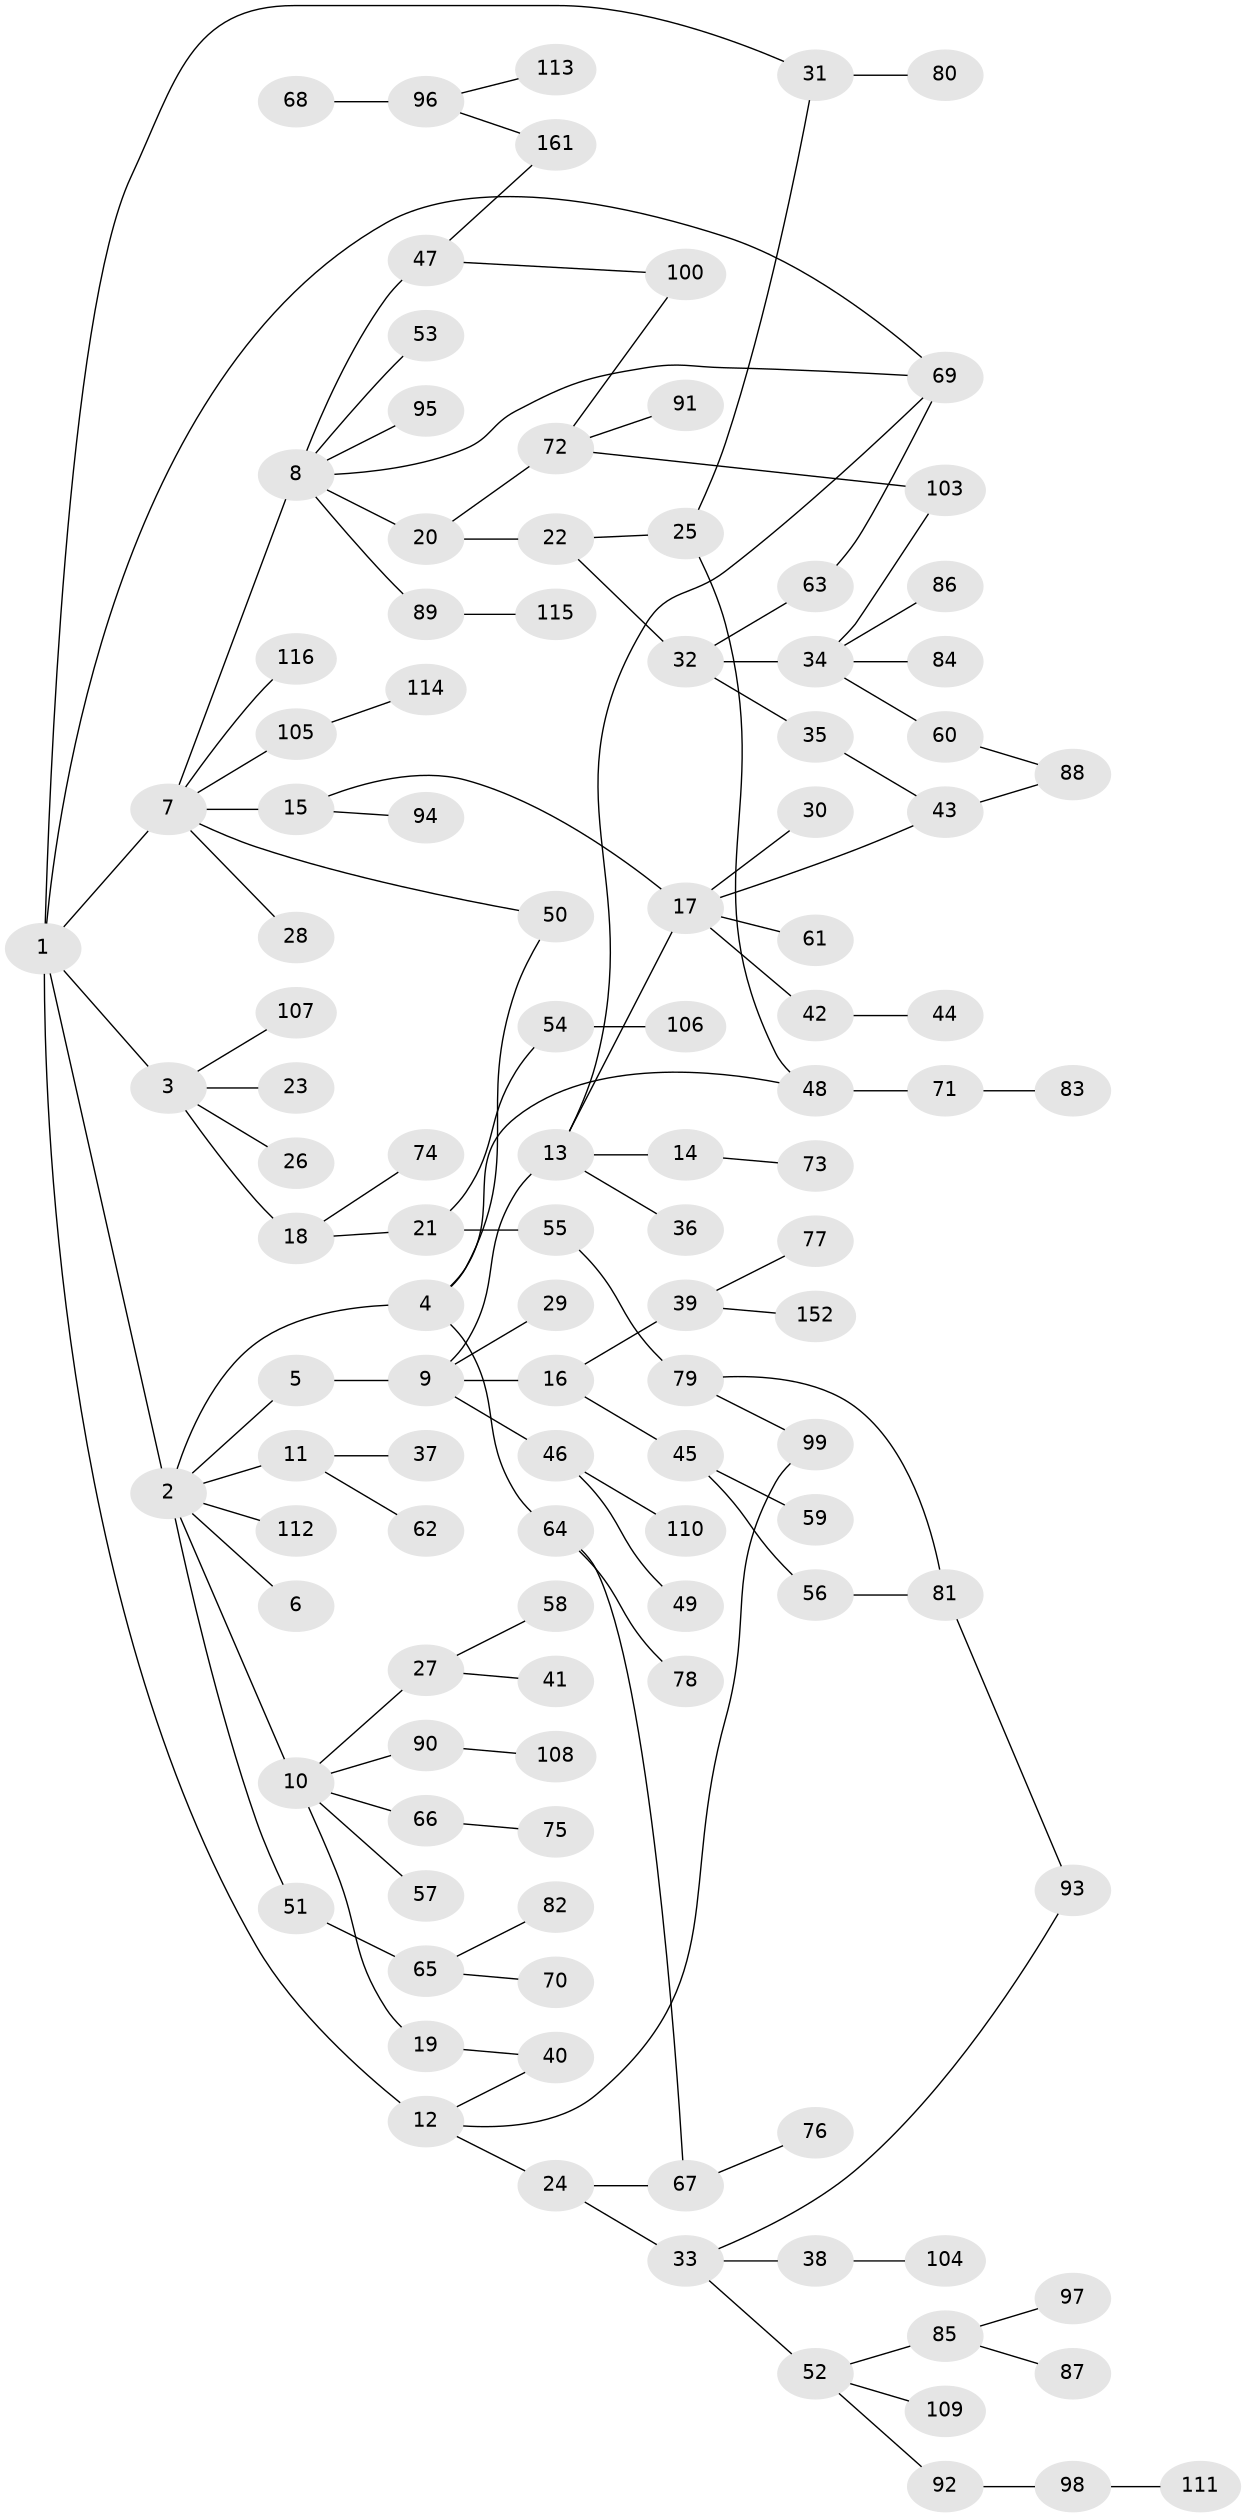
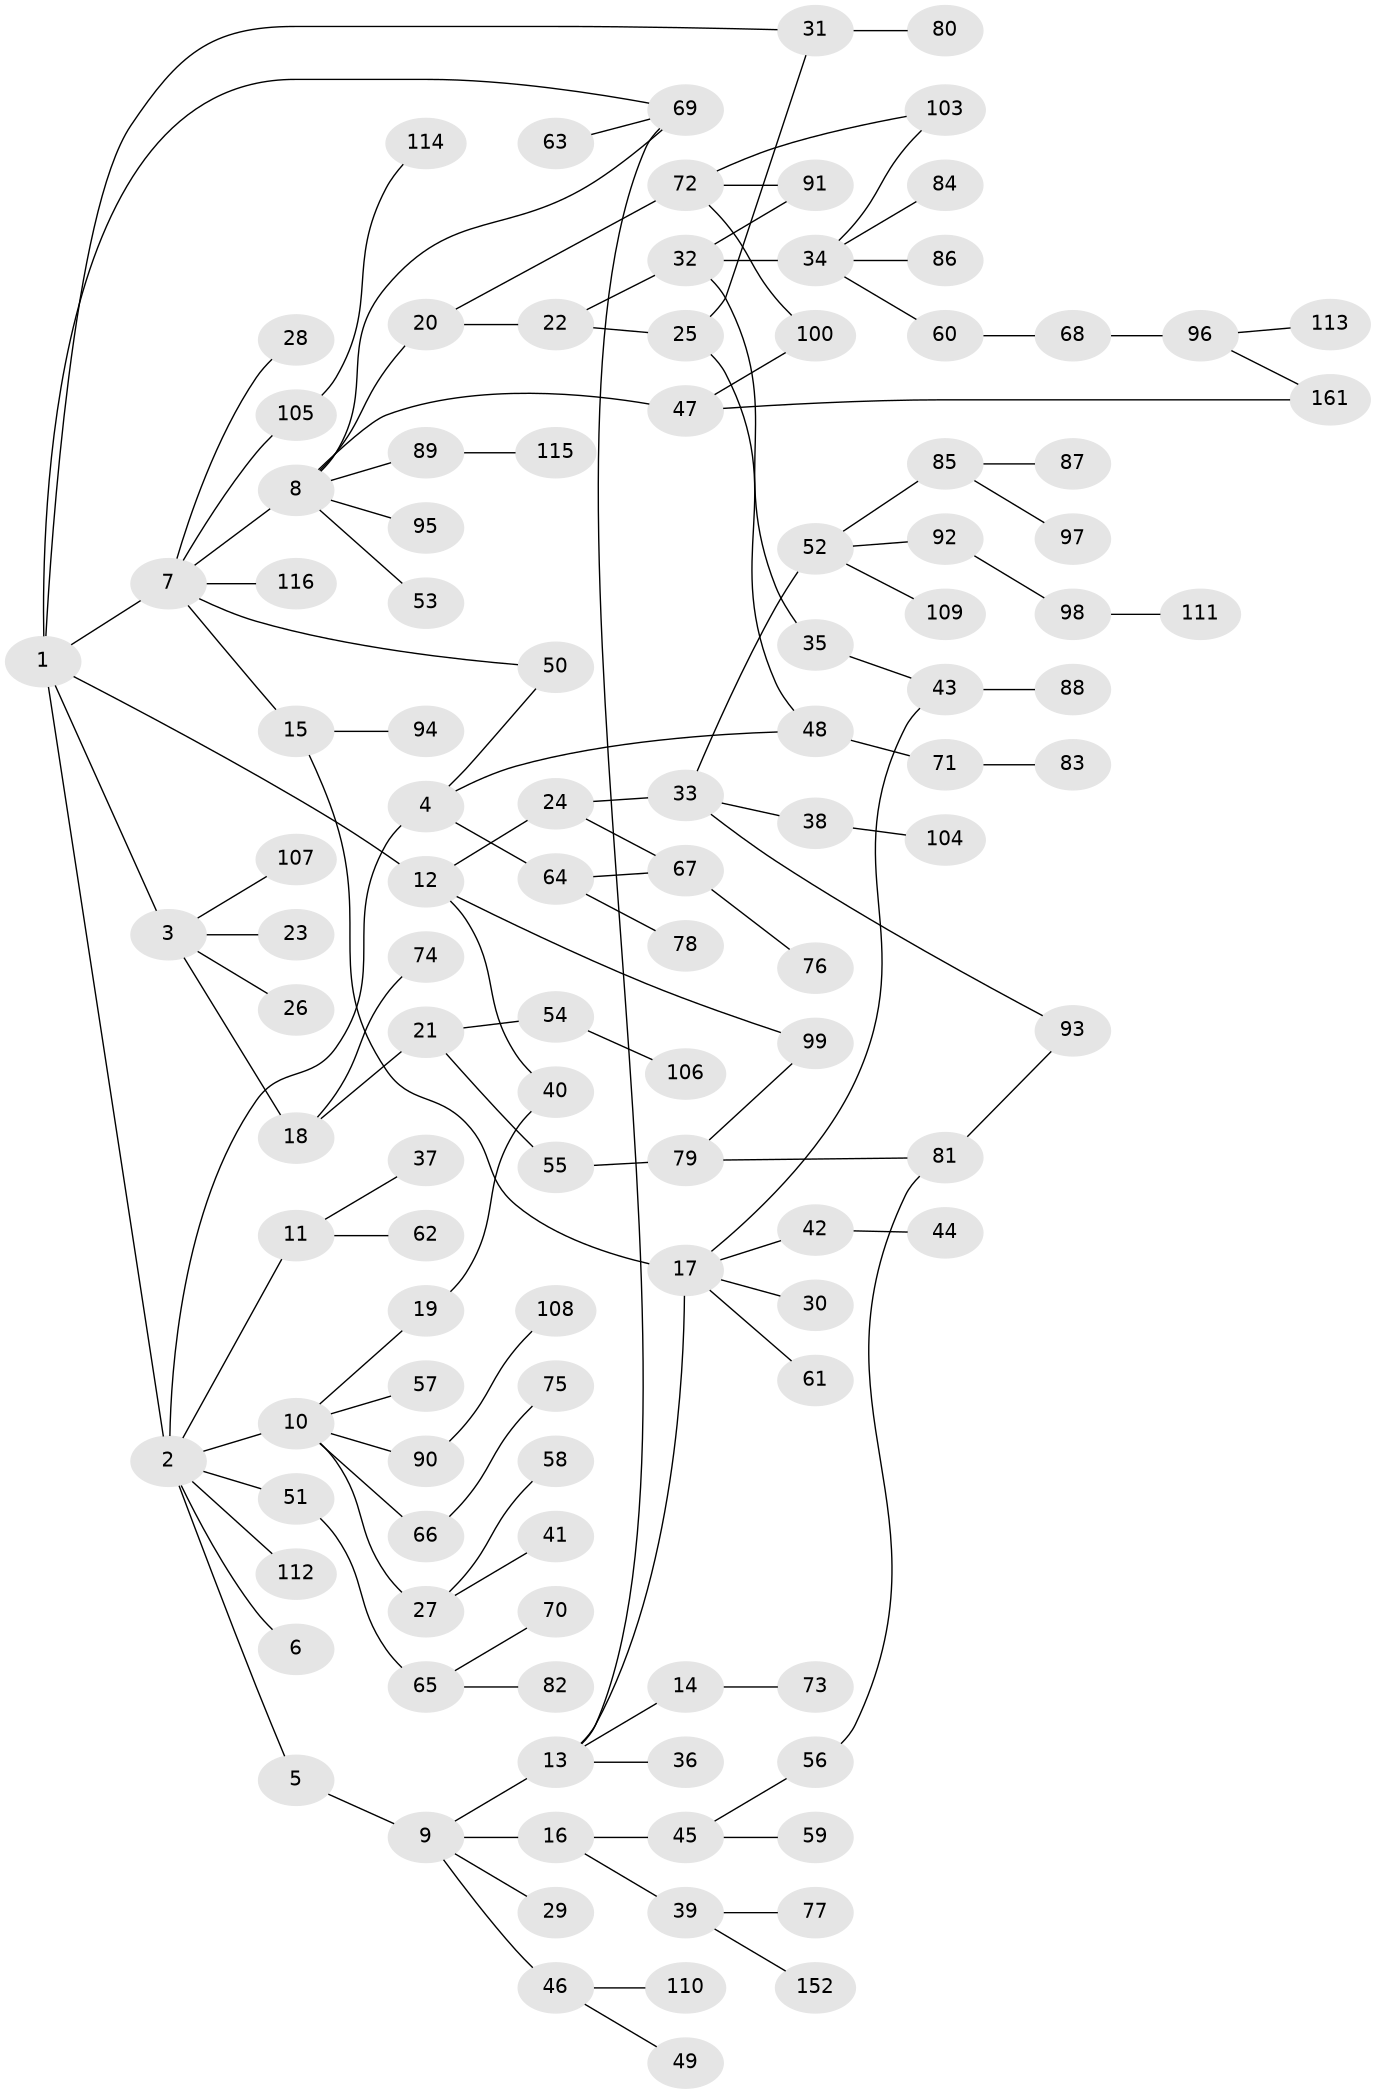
(751, 624) -> (763, 215)
(1009, 756) -> (1009, 336)
